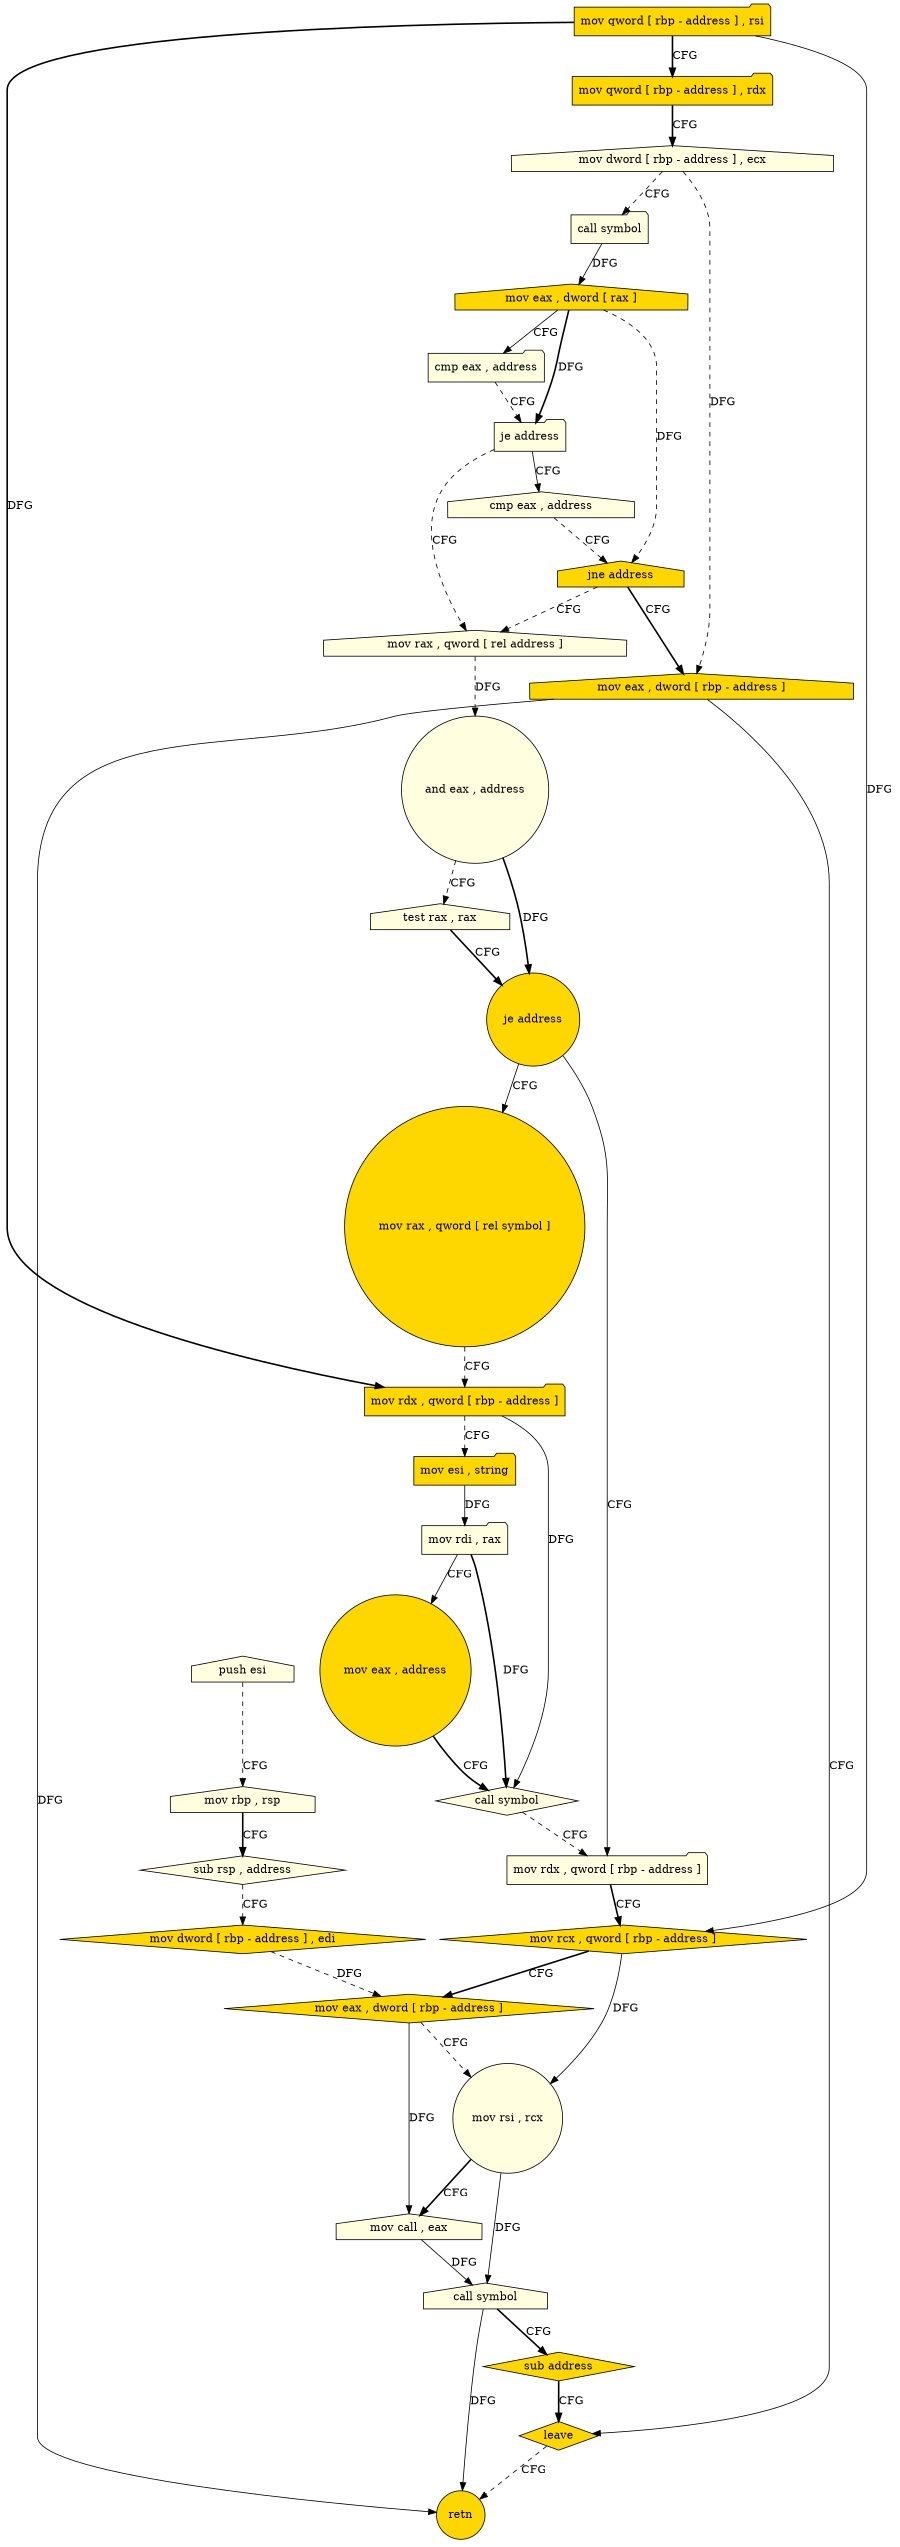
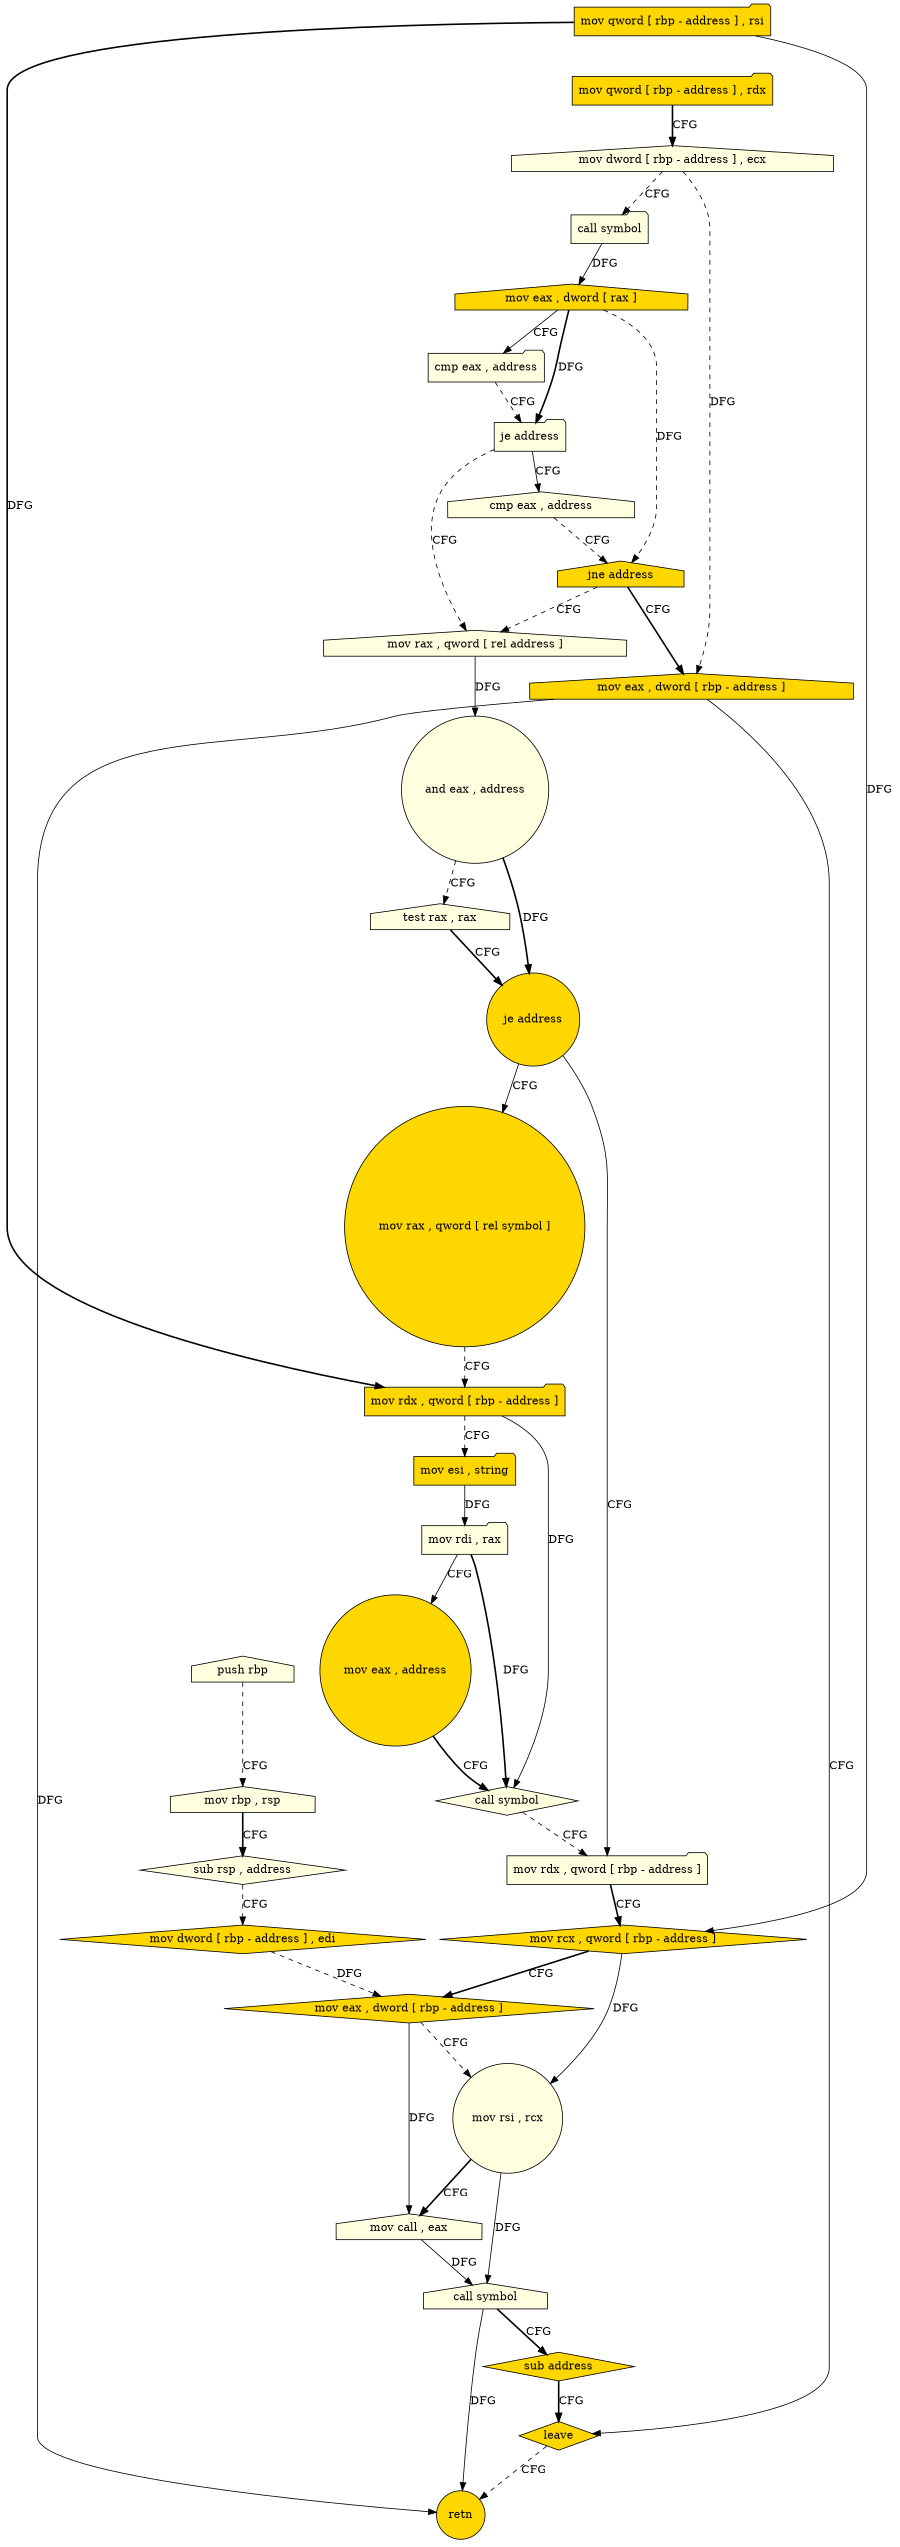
(672, 52) -> none
(475, 682) -> (475, 682)
(243, 1670) -> (243, 1670)
